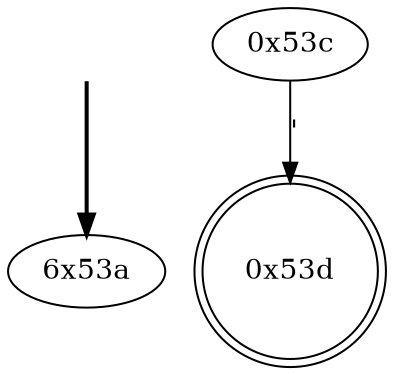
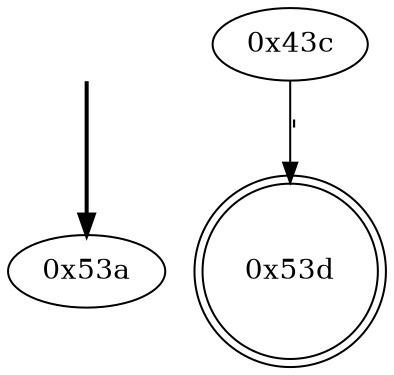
(290, 44) -> (290, 44)
(87, 271) -> (87, 271)
